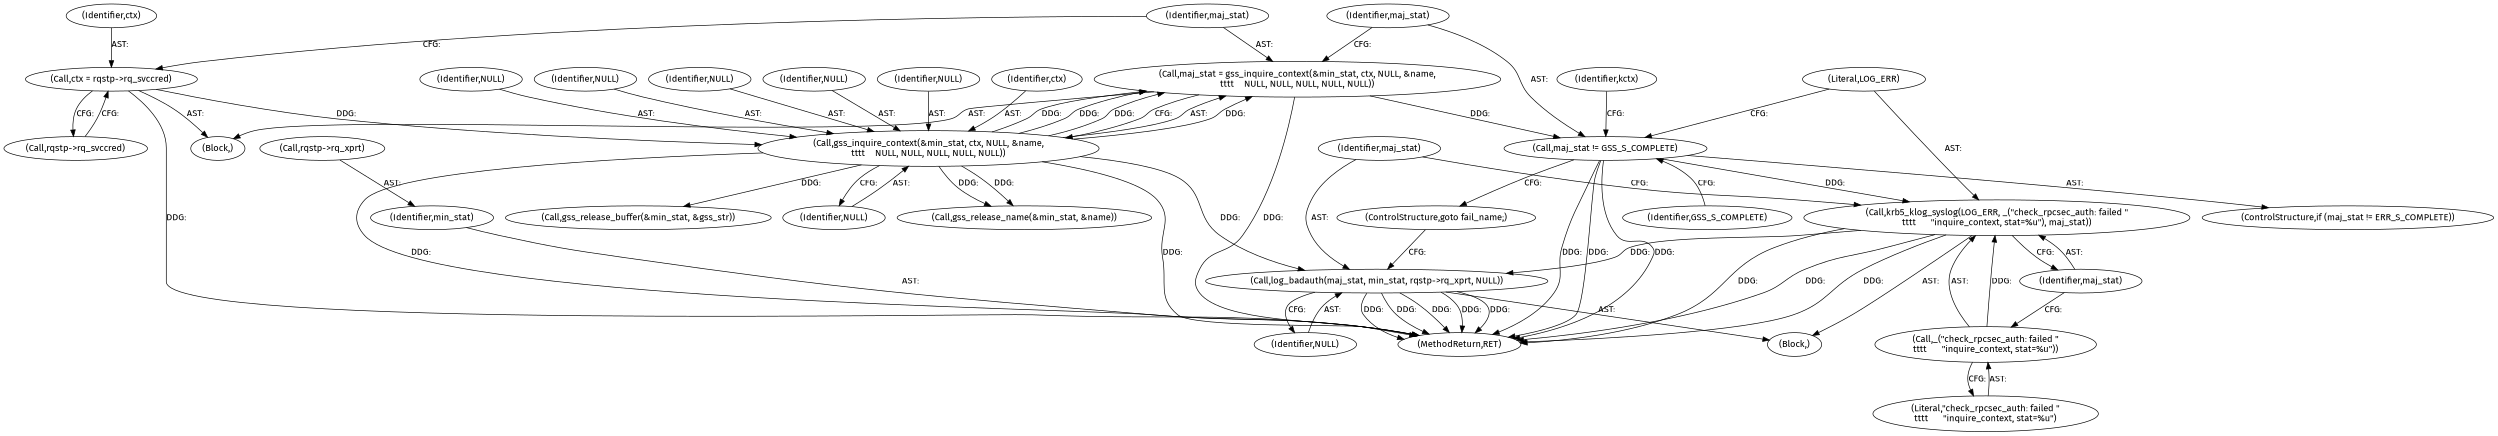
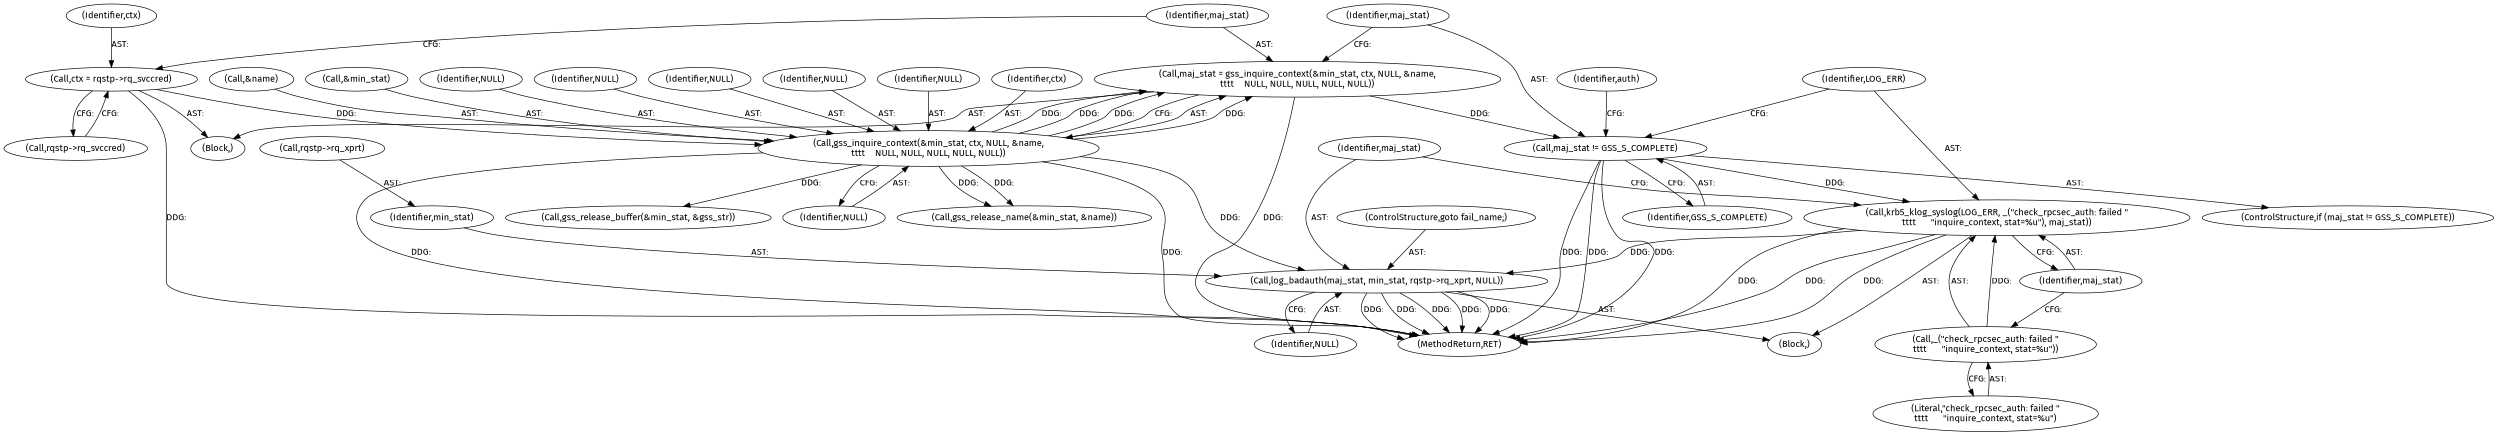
none -> (252, 79)
none -> (357, 79)
(1607, 79) -> (1607, 79)
(1864, 79) -> (1864, 79)
(1519, 180) -> (1657, 180)
(1708, 183) -> (1708, 183)
(2348, 218) -> (2348, 218)
(1419, 252) -> (1419, 252)
(937, 296) -> (838, 261)
